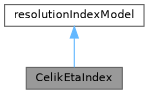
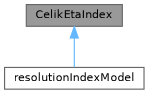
(74, 53) -> (74, 53)
